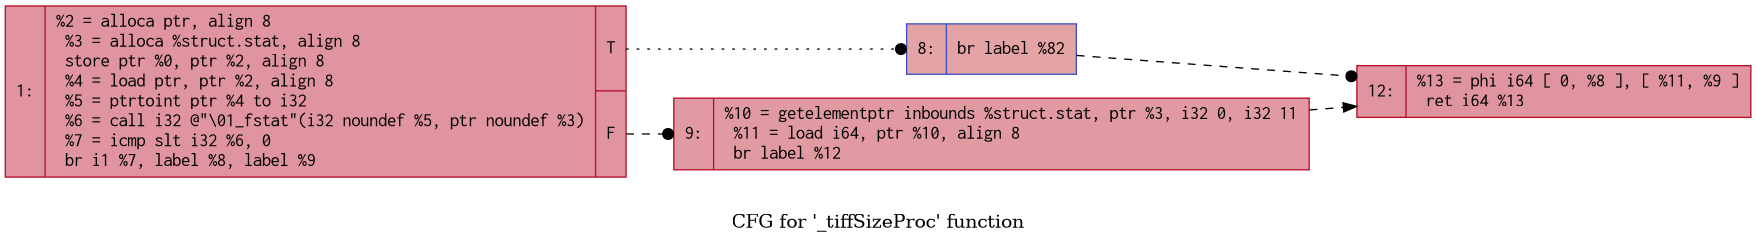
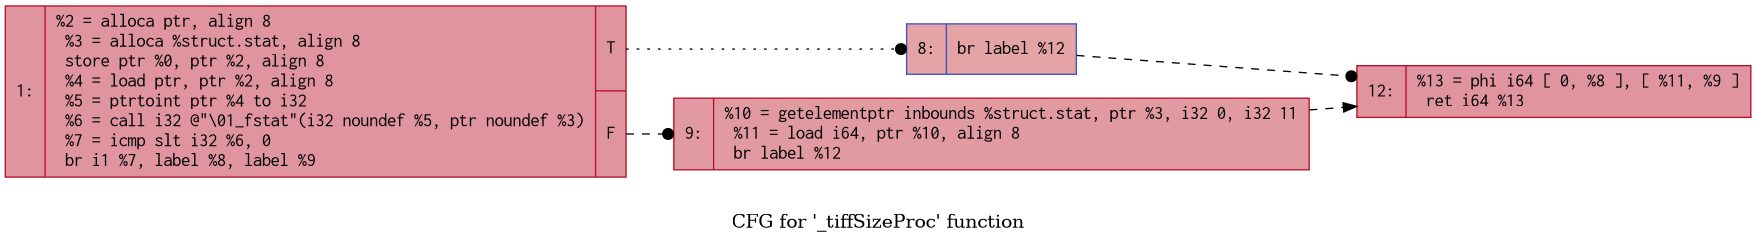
(1011, 48) -> (1011, 48)
